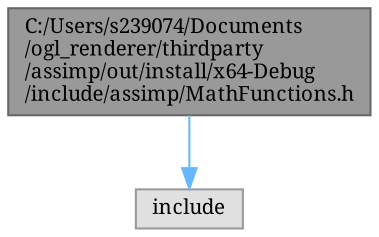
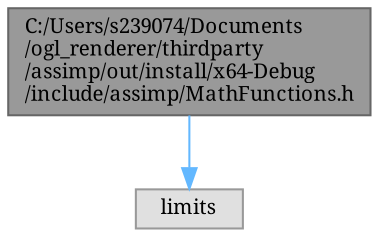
(189, 209) -> (189, 209)
